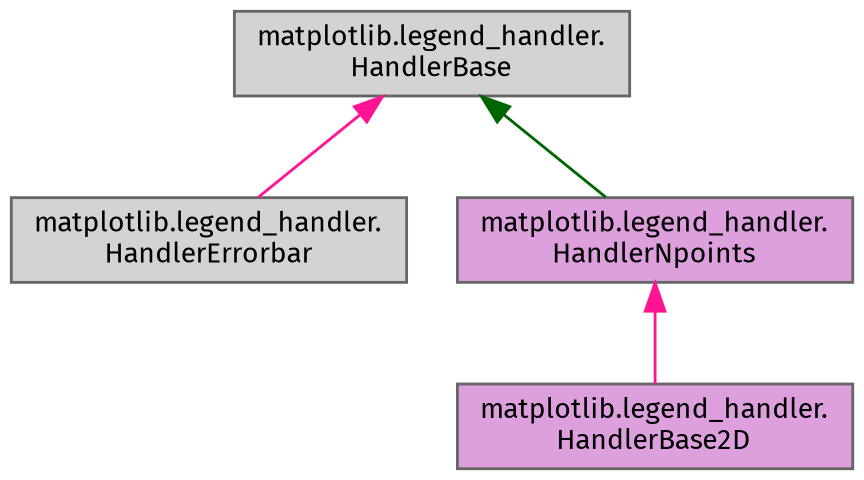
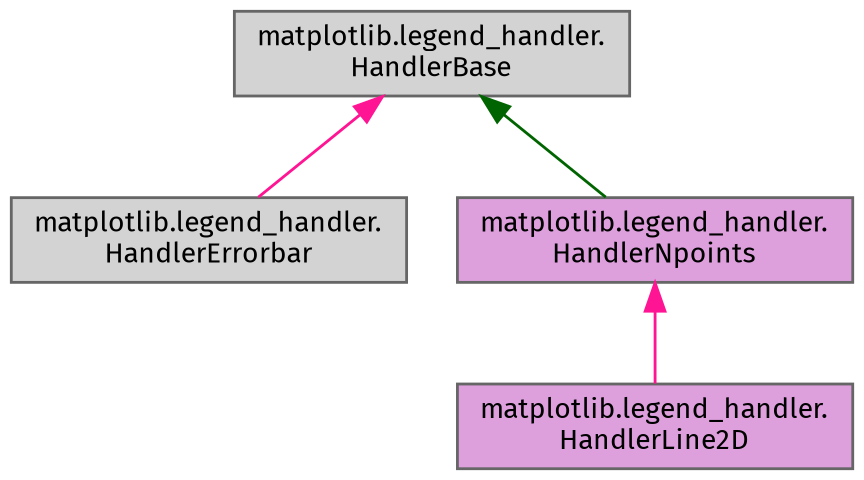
(655, 426) -> (655, 426)
